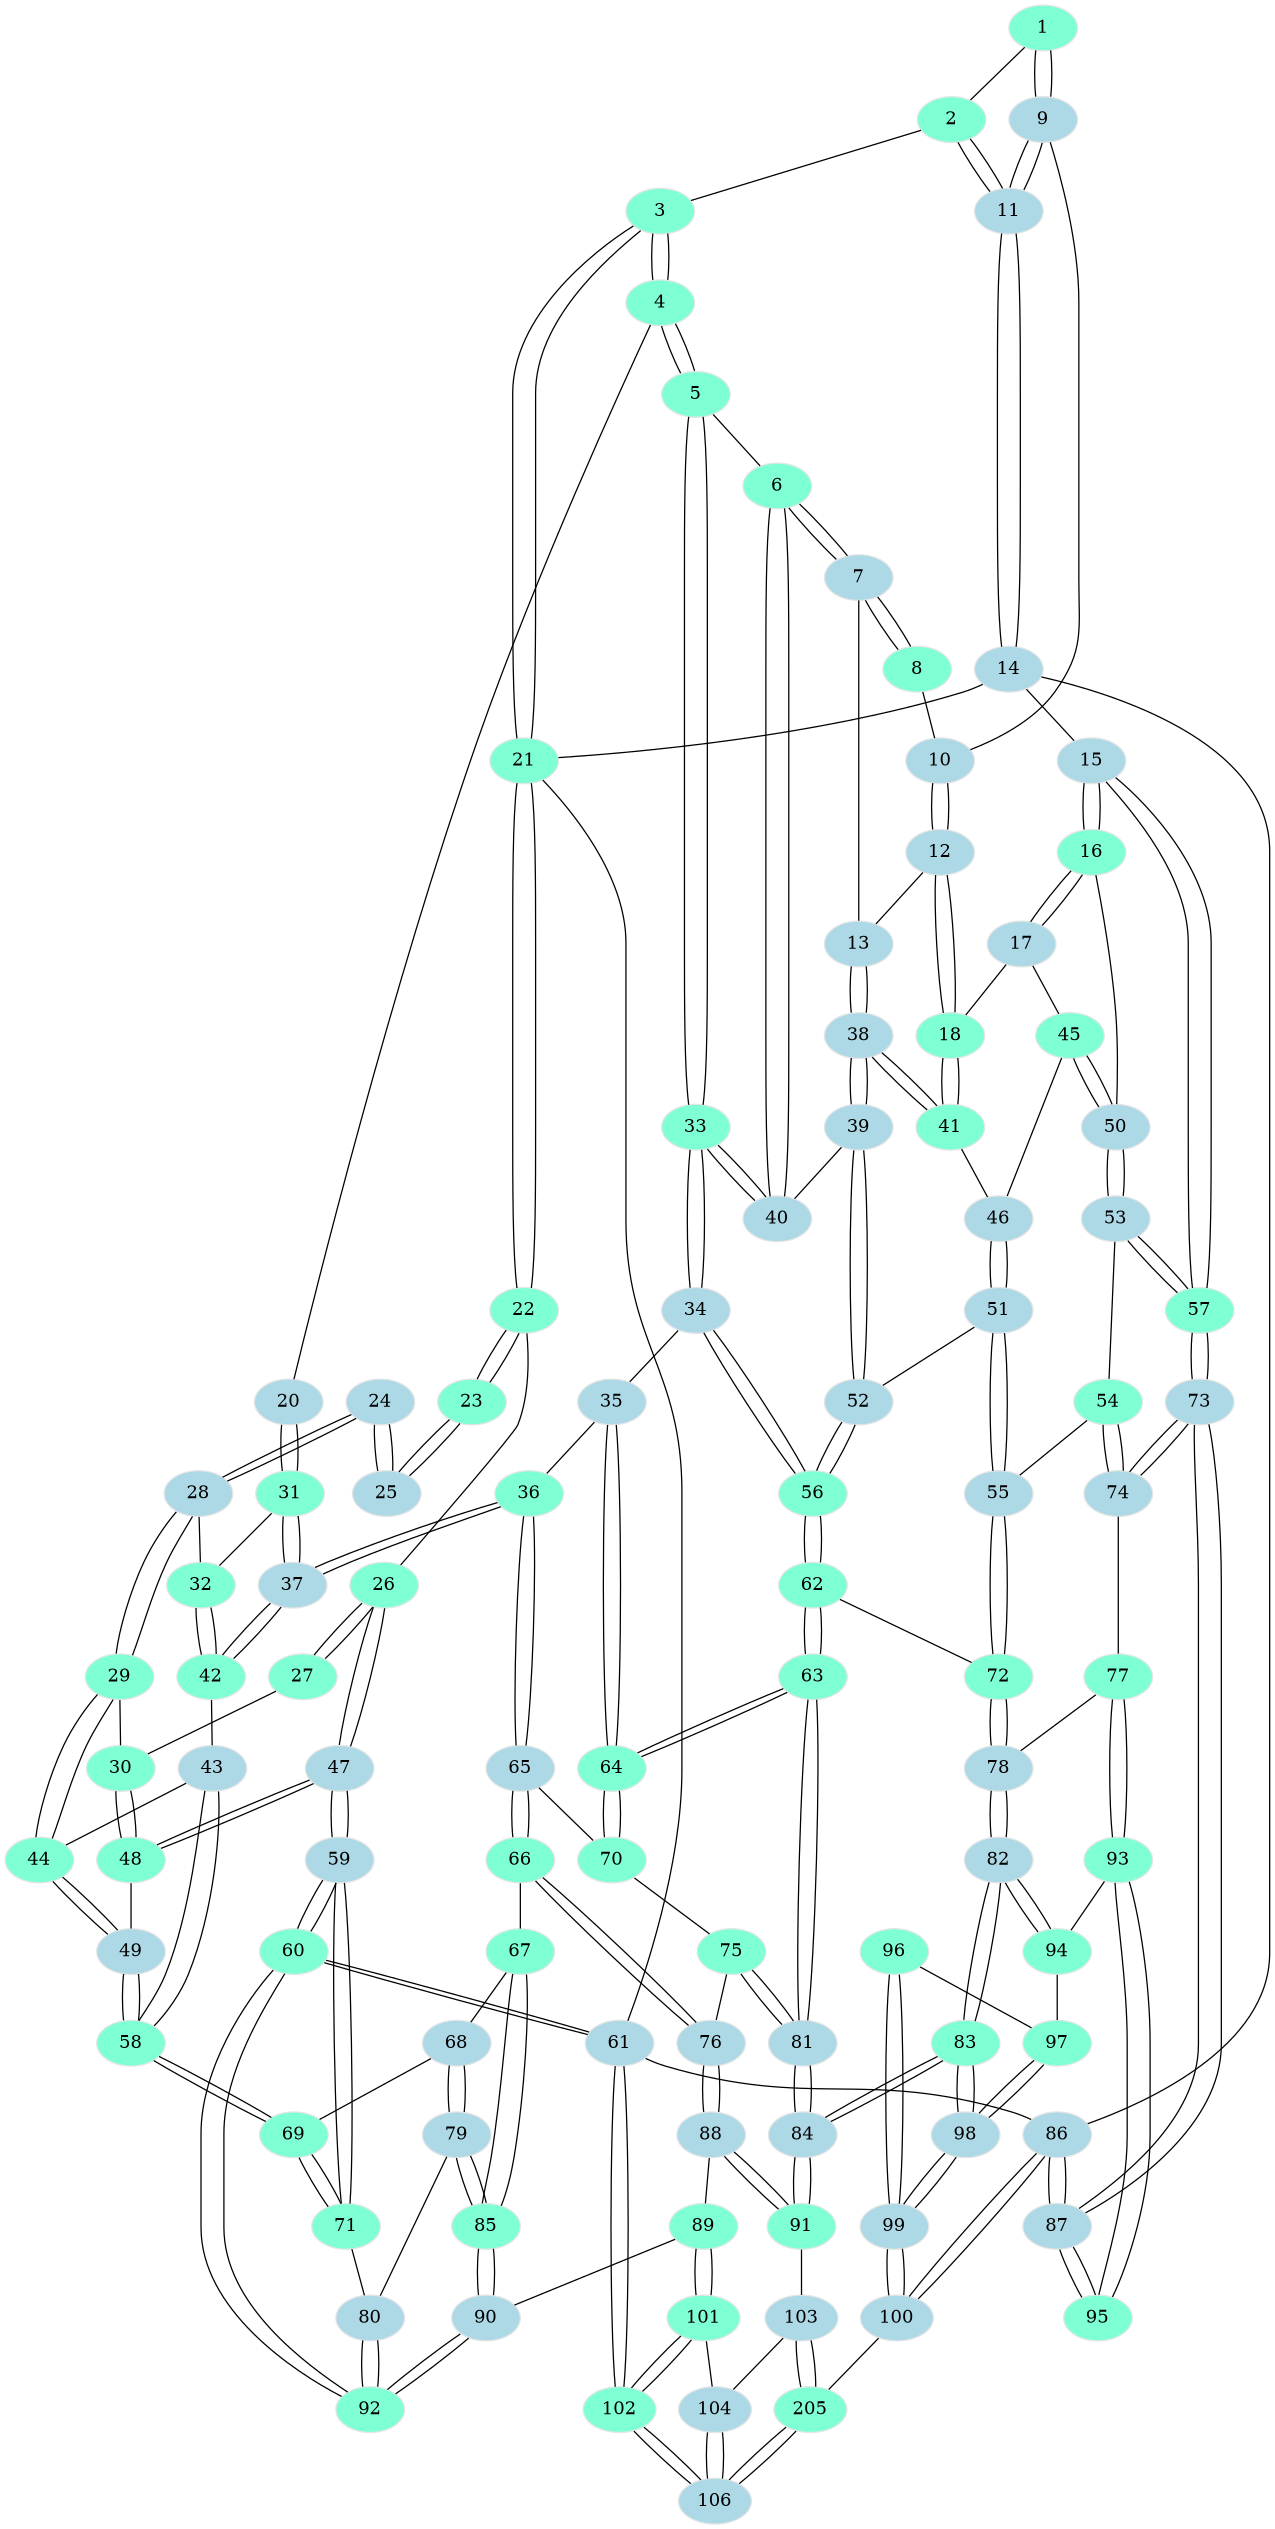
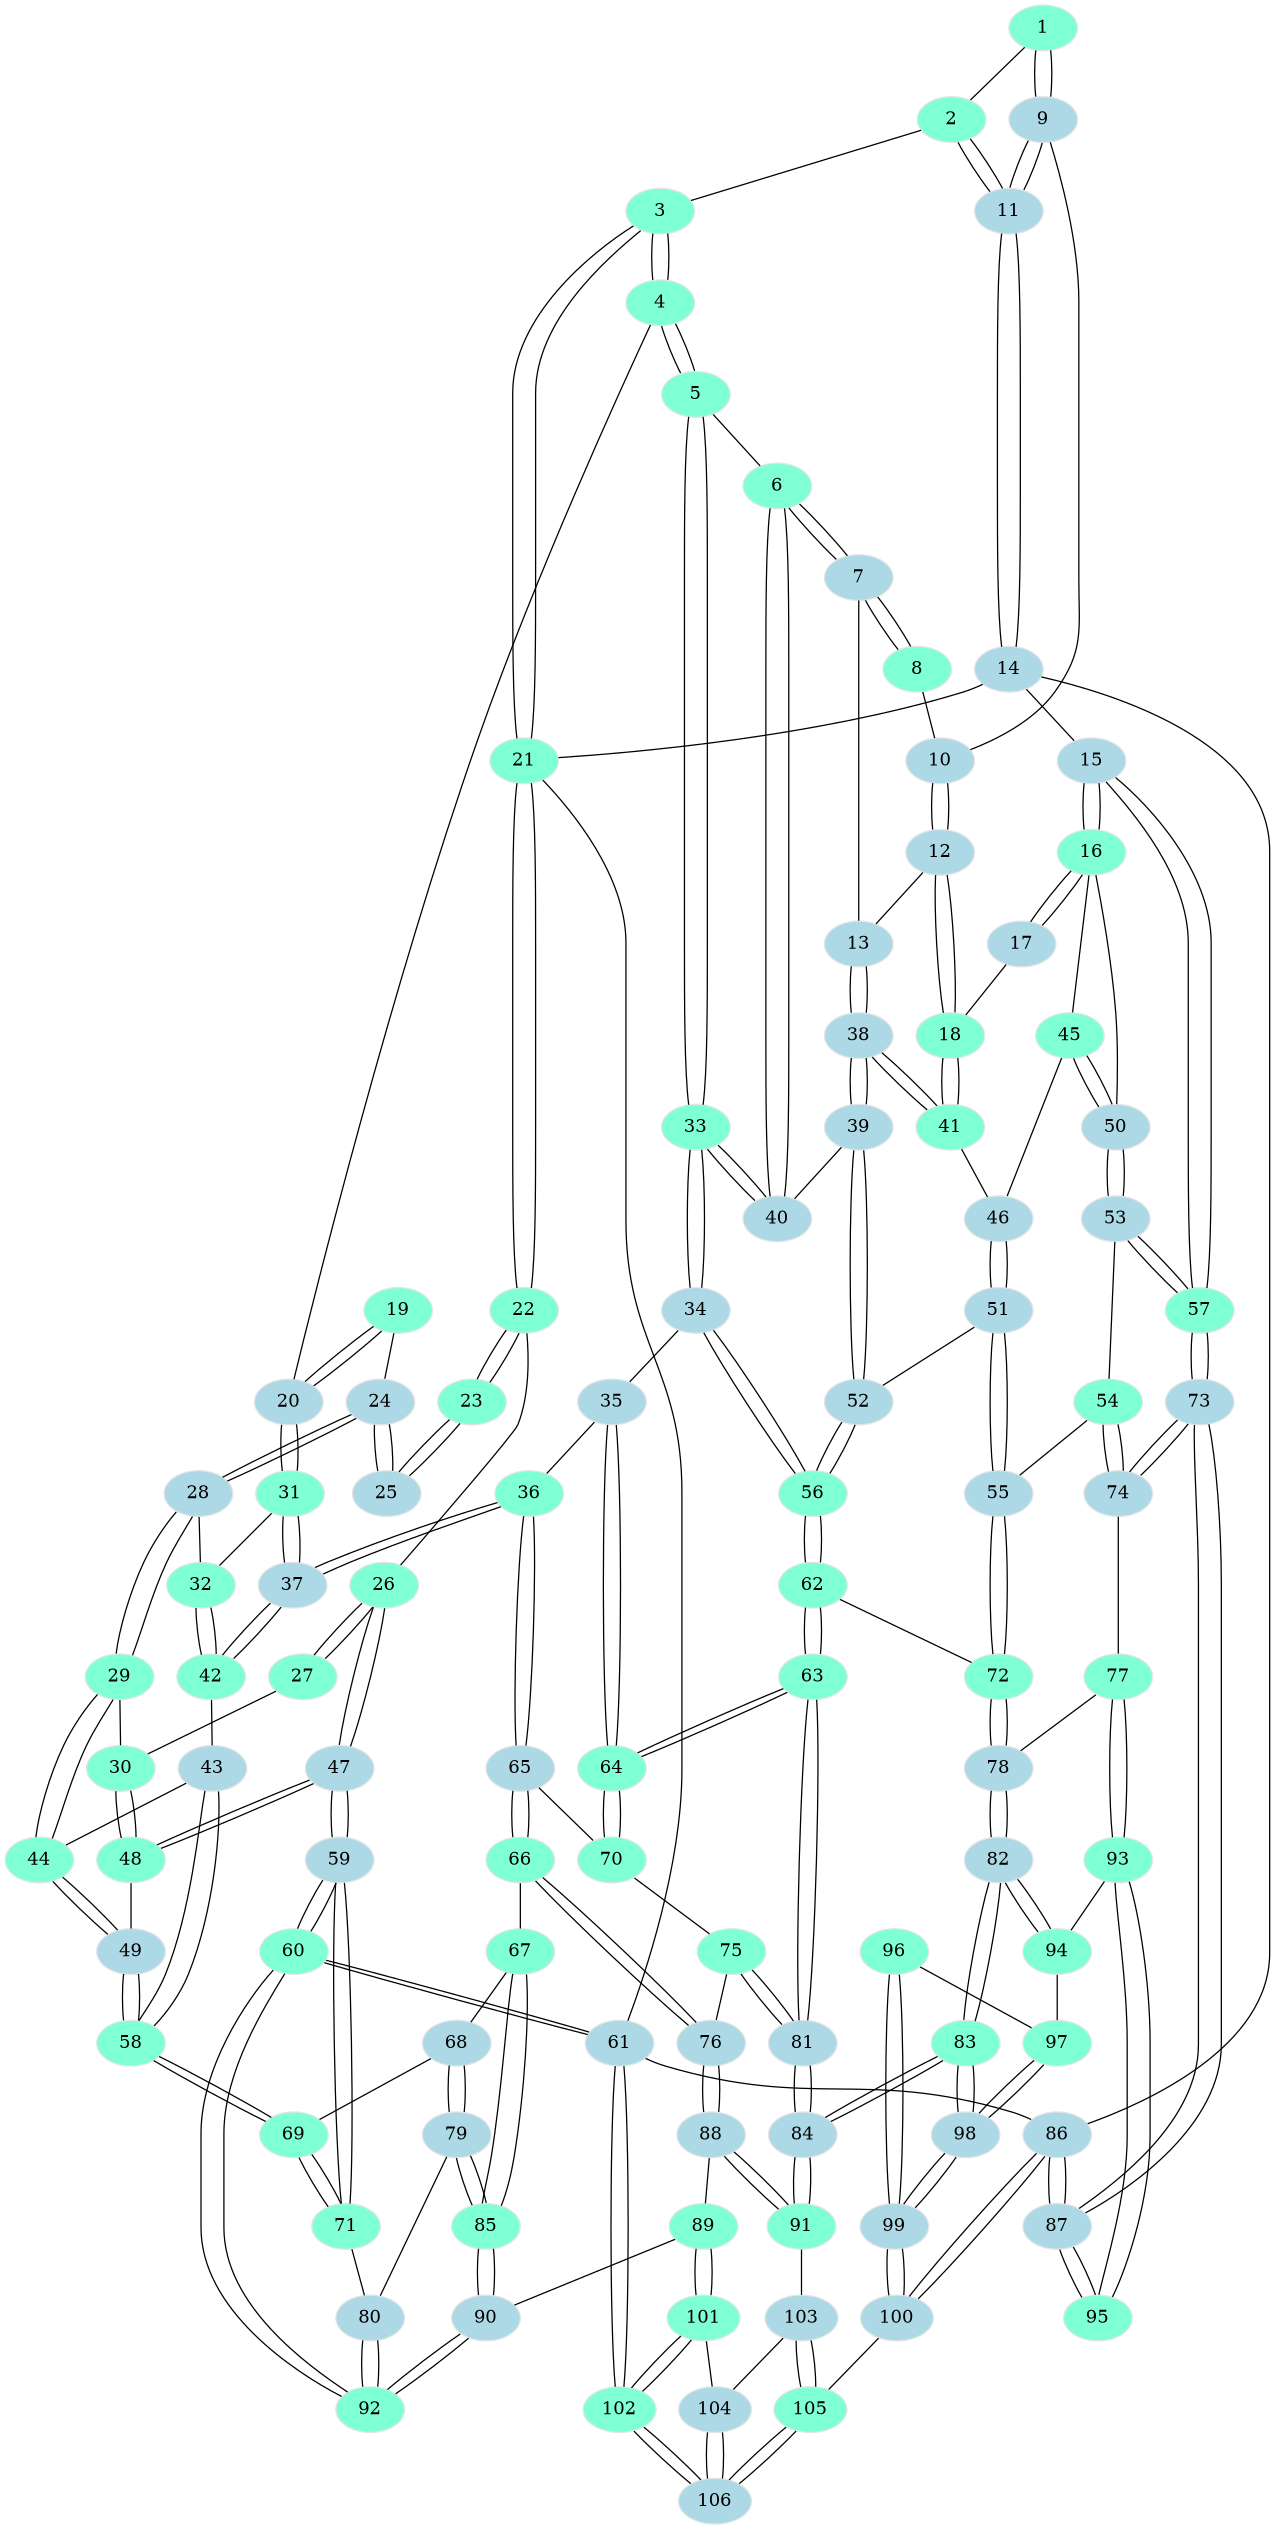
(1046, 990) -> (1081, 944)
none -> (398, 1310)
(810, 2410) -> (810, 2410)
